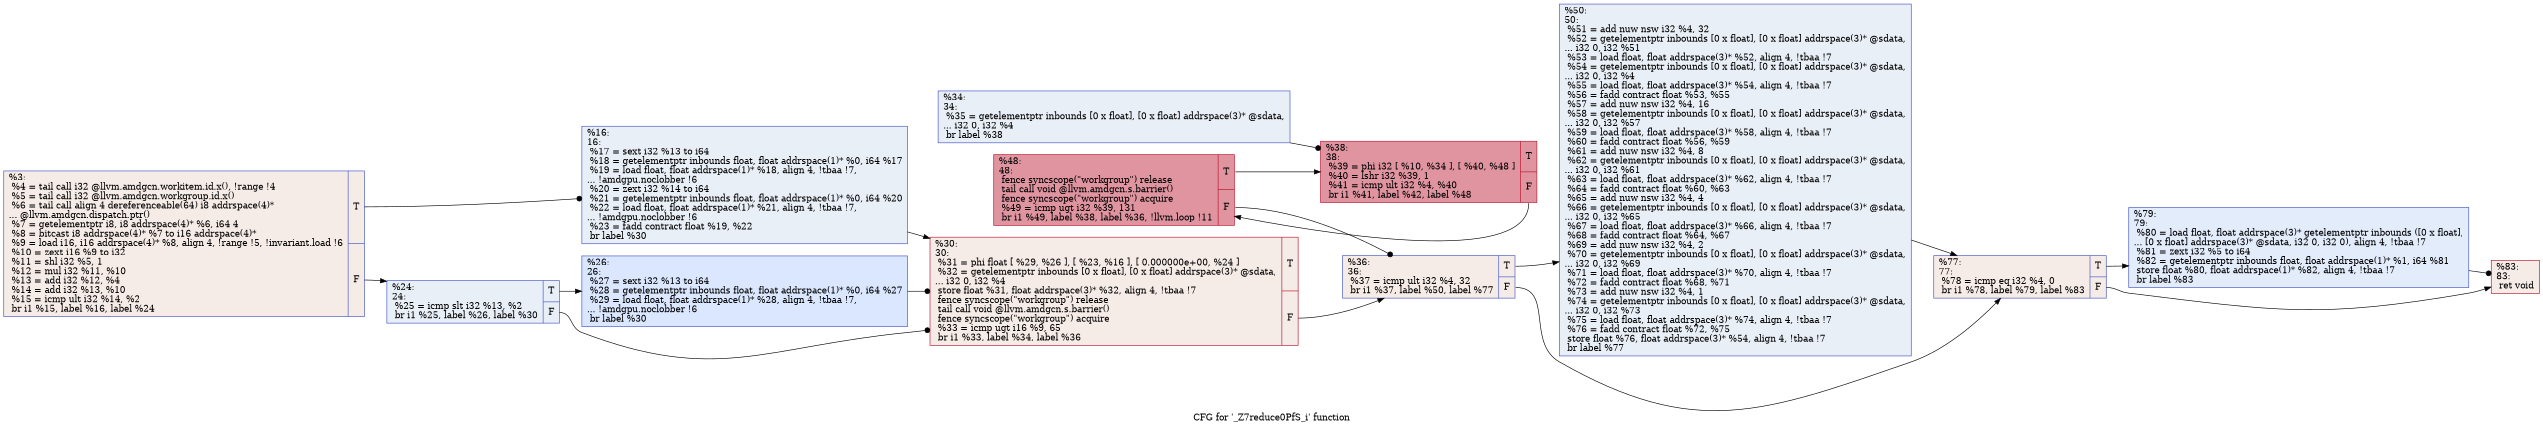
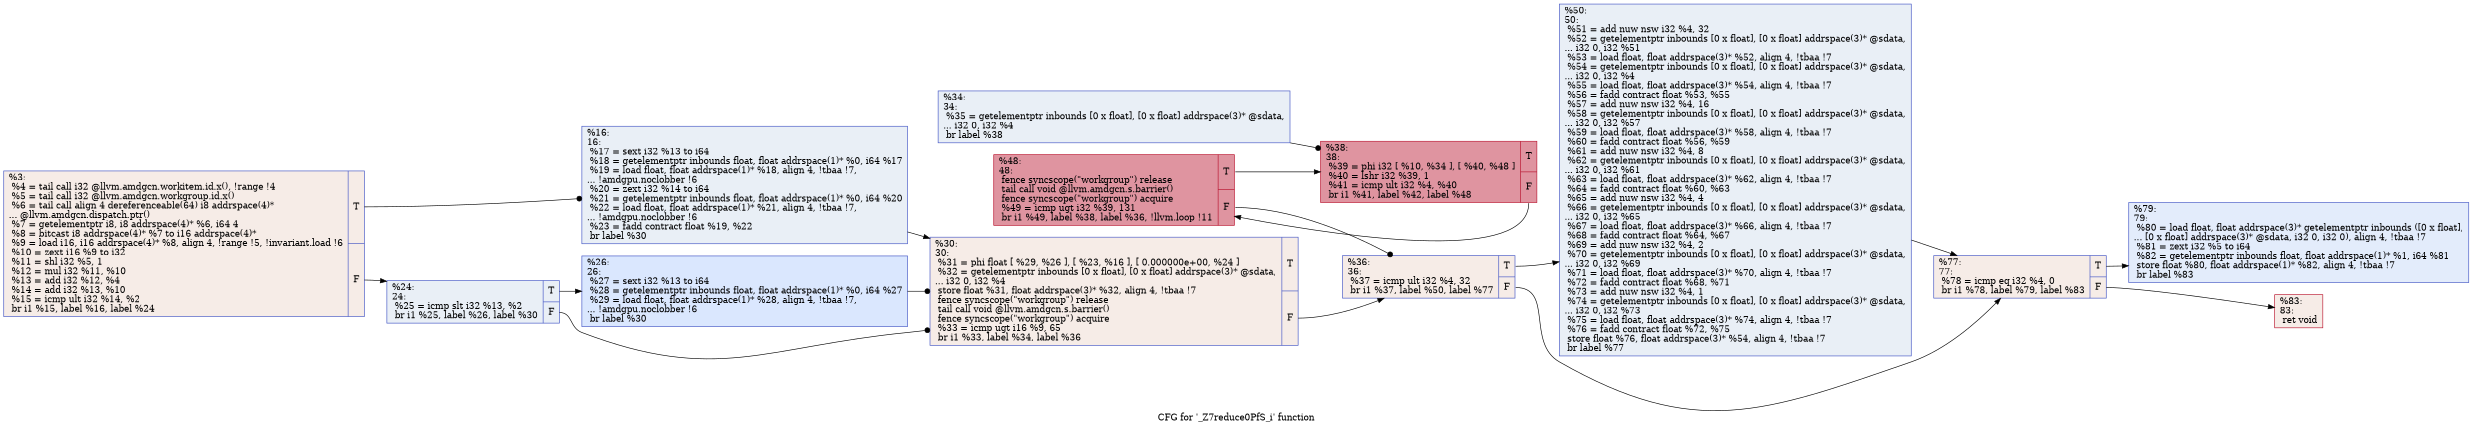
(2477, 272) -> none
(1114, 291) -> (1114, 291)
